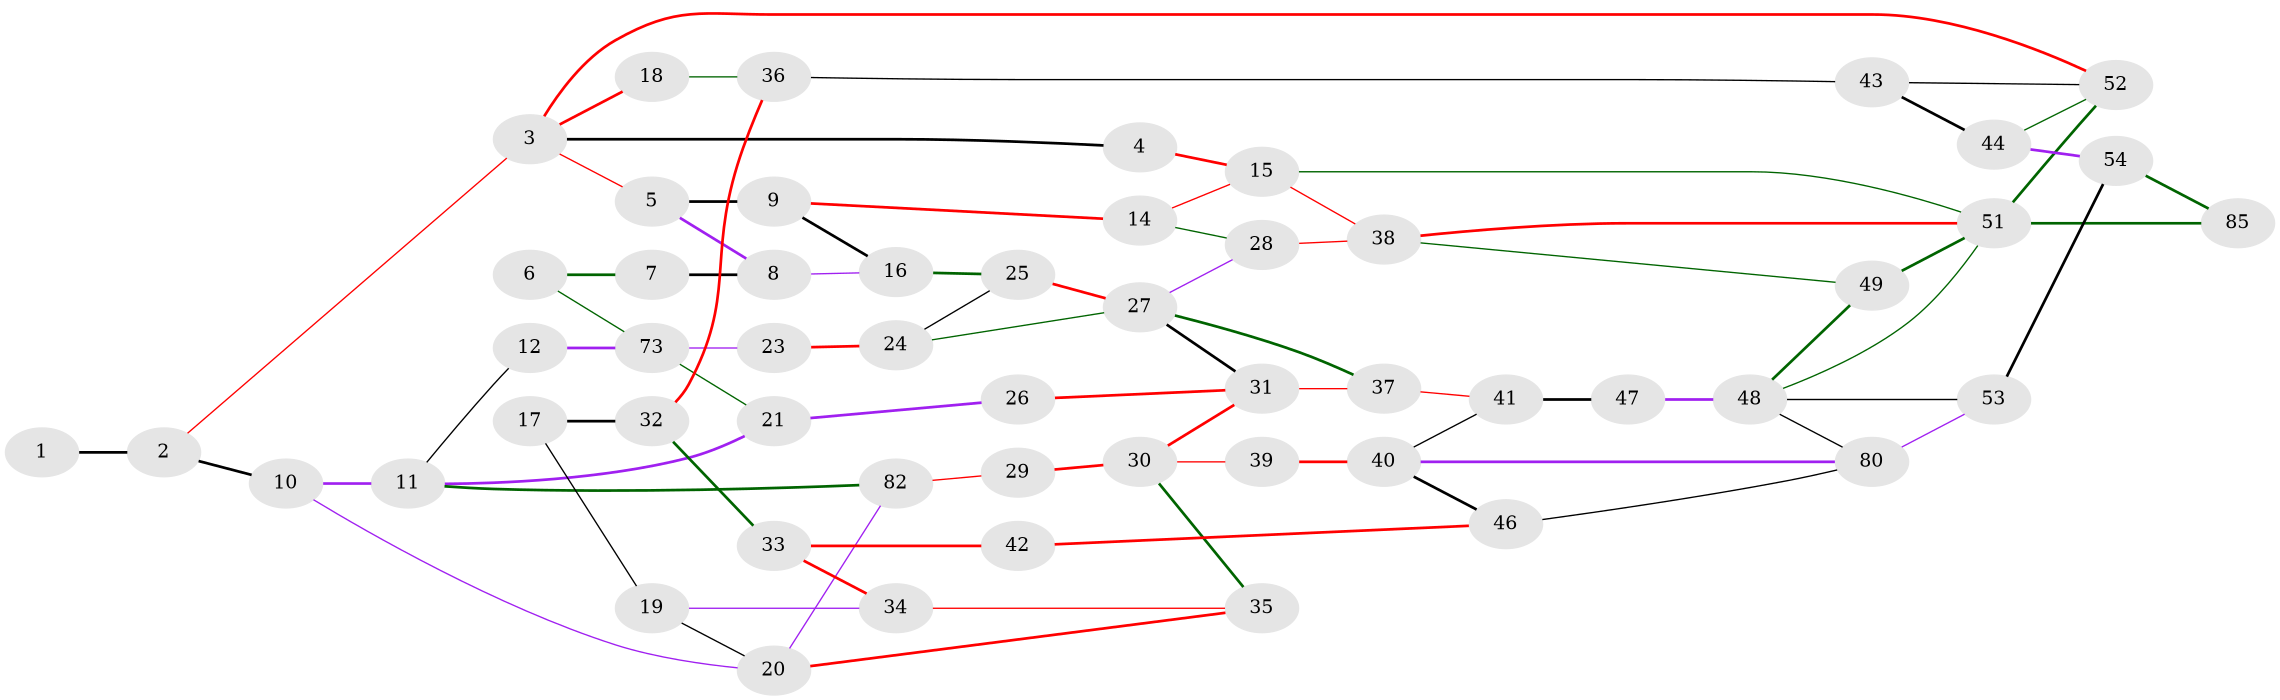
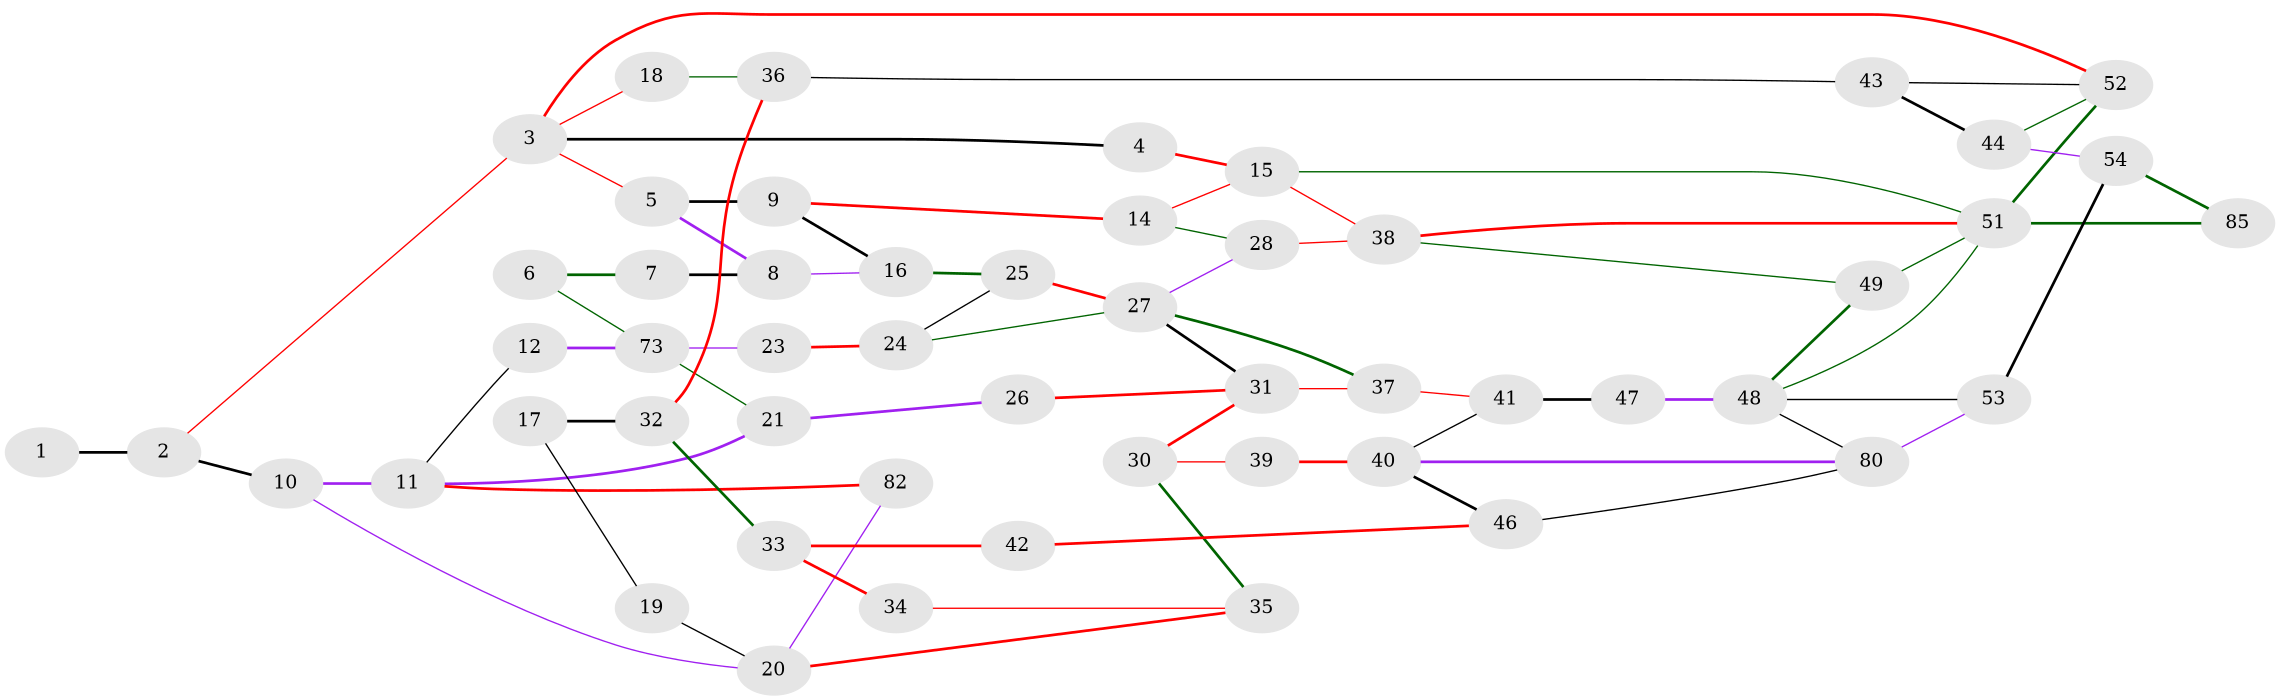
(591, 108) -> (591, 108)
(2065, 154) -> (2065, 154)
(1933, 254) -> (1933, 254)
(1018, 473) -> none
(652, 490) -> (652, 490)
(774, 608) -> none
